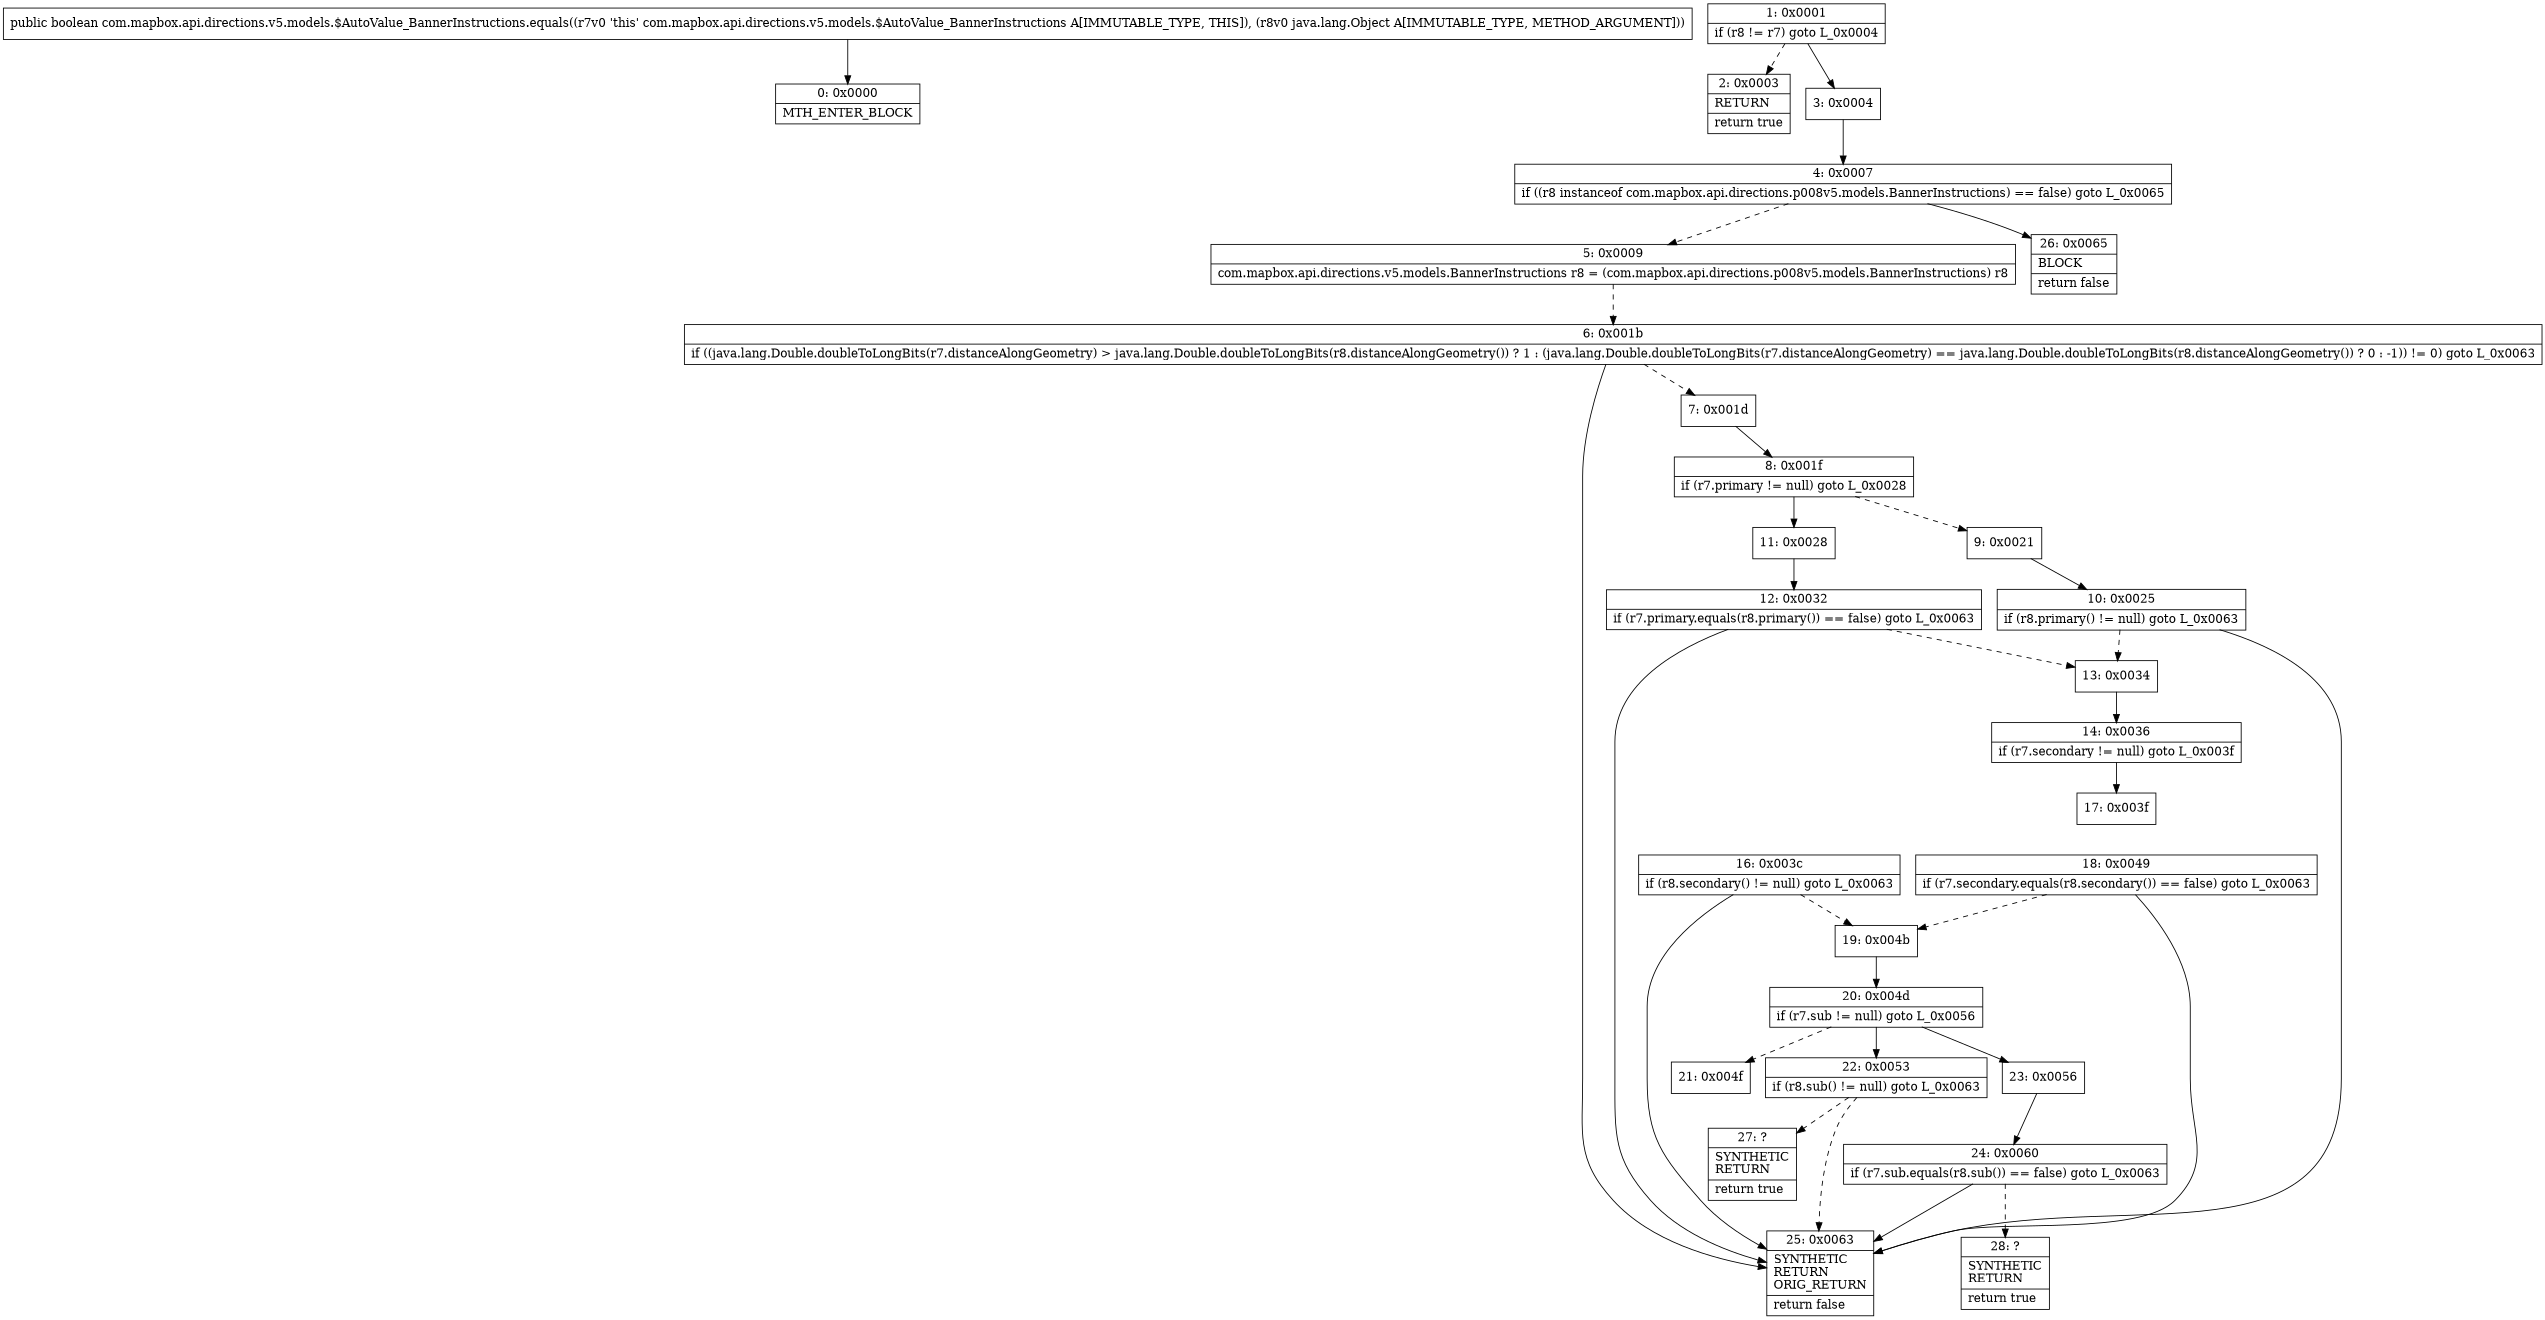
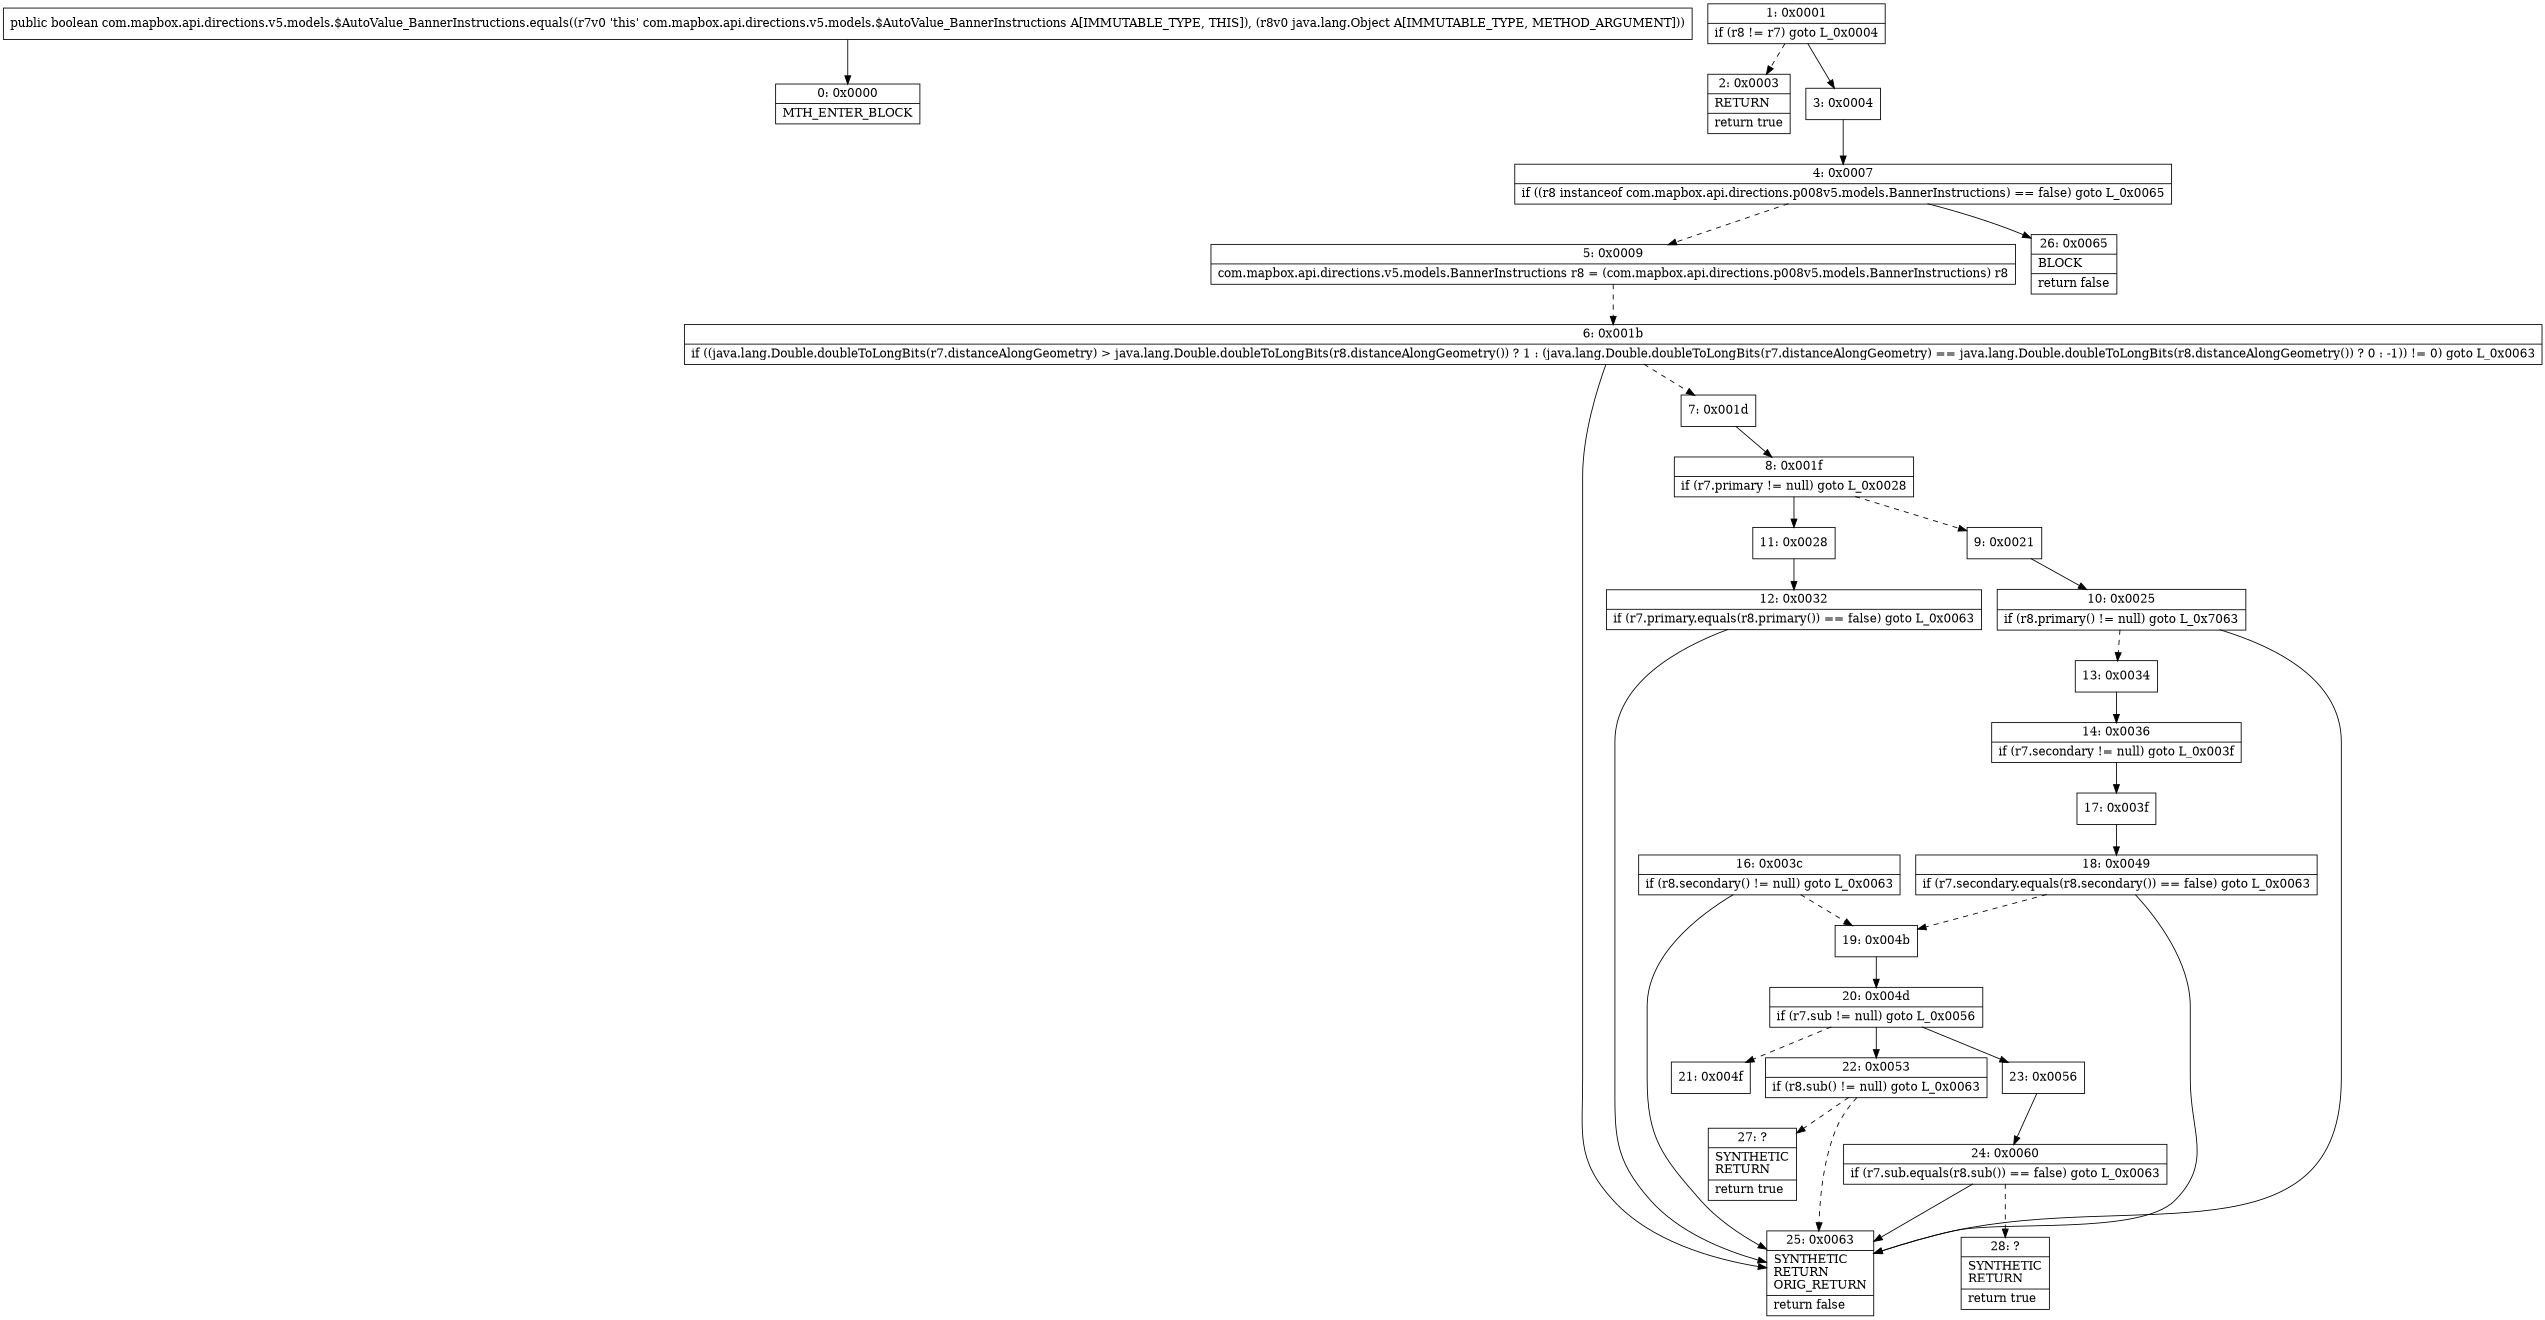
(2122, 619) -> (2122, 619)
(1977, 647) -> none
none -> (2116, 836)
